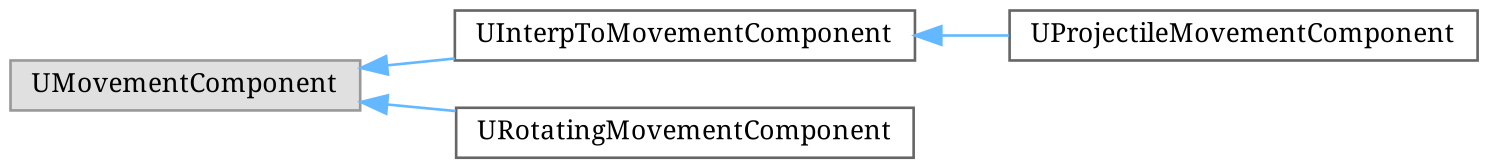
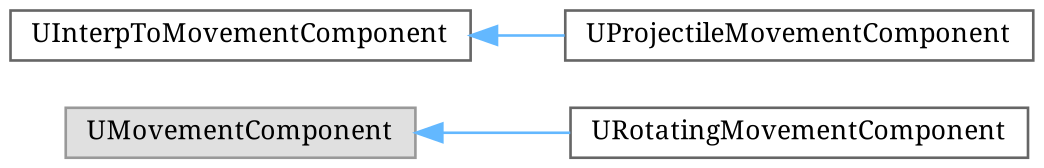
(421, 62) -> none
